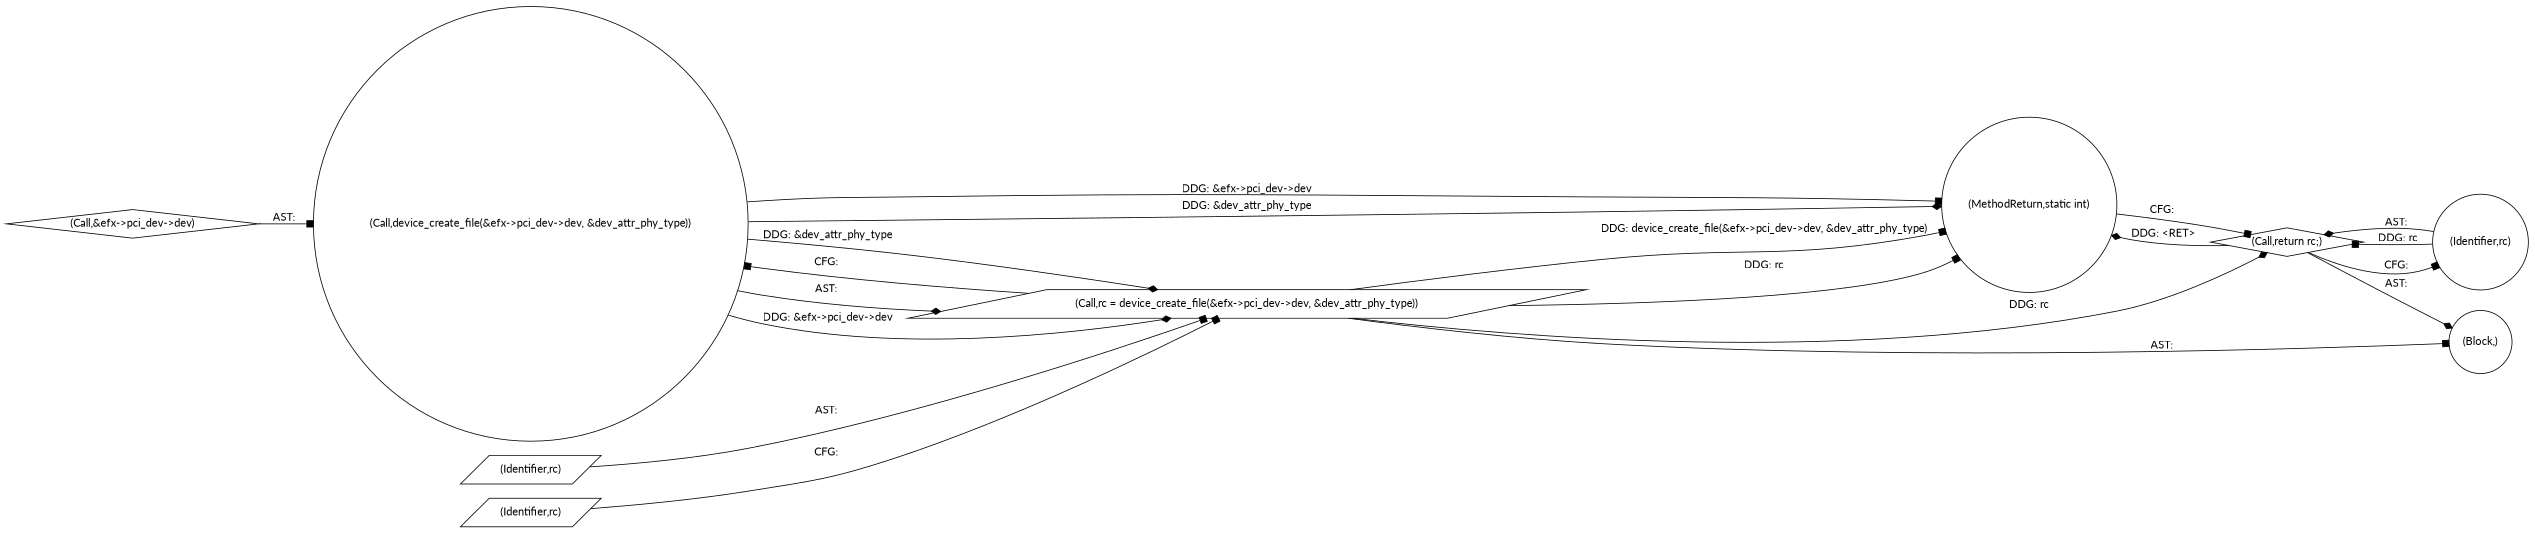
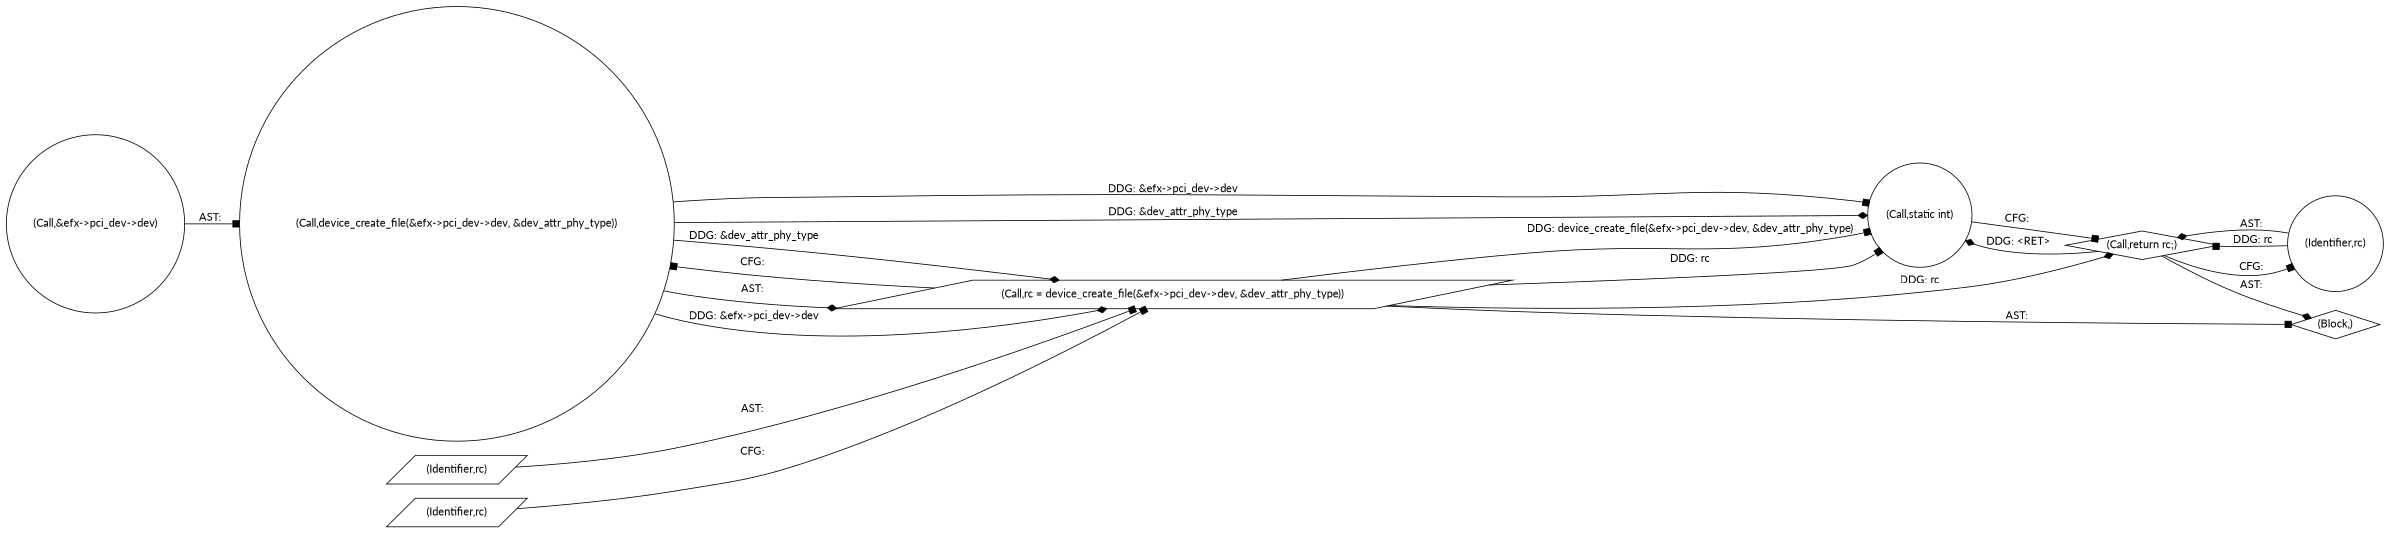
(2029, 205) -> (1920, 215)
(132, 224) -> (96, 224)
(2481, 342) -> (2335, 325)
